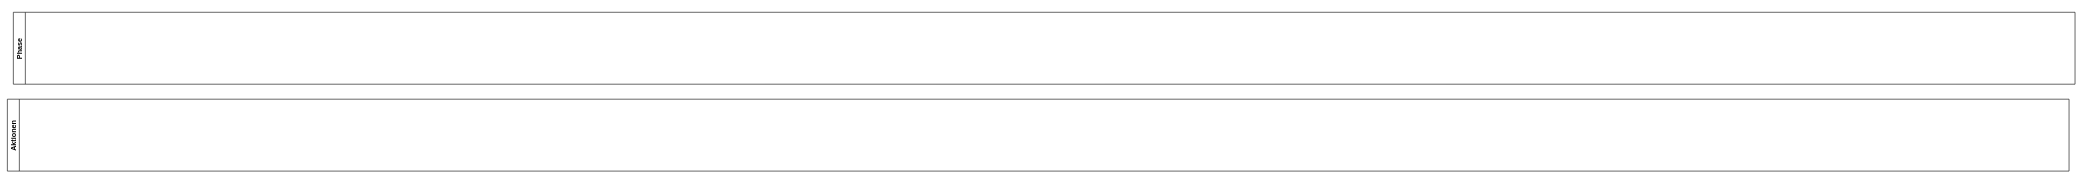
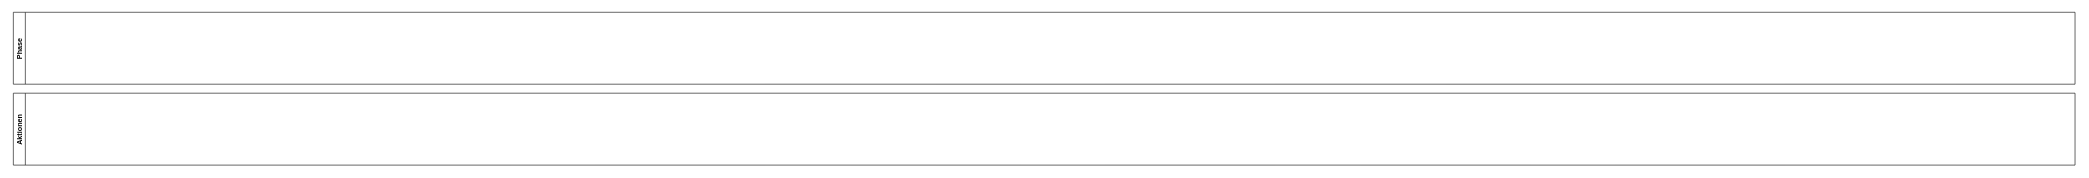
(1038, 135) -> (1044, 129)
